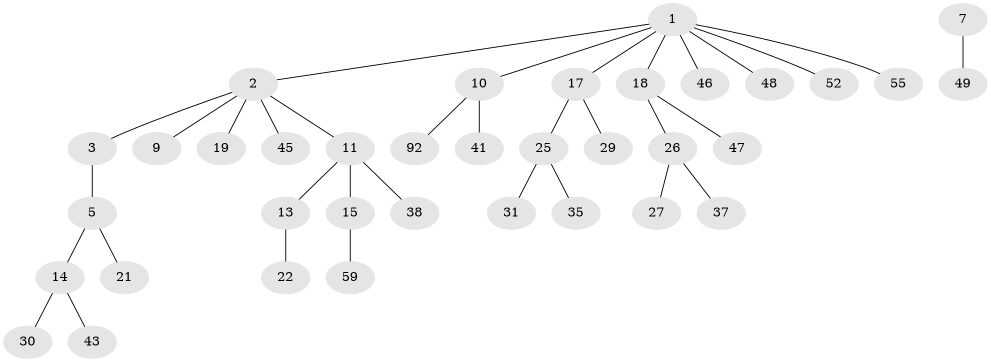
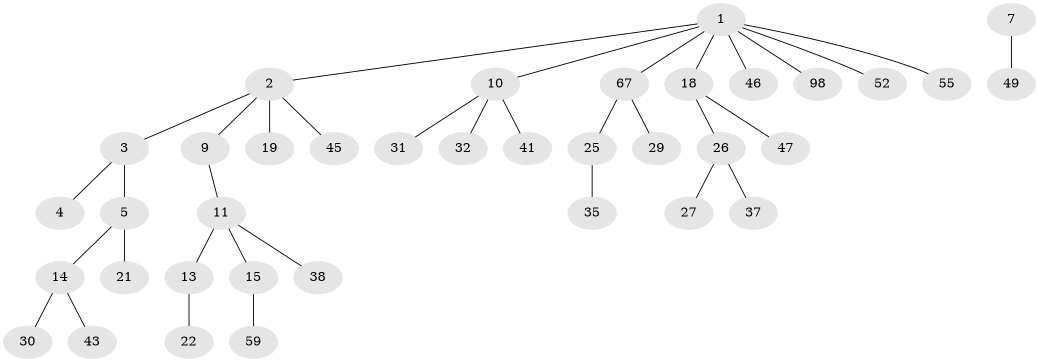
(576, 84) -> (624, 84)
(770, 84) -> (818, 84)
(302, 117) -> (213, 181)
(415, 149) -> (463, 149)
(528, 181) -> (447, 117)
none -> (60, 213)
